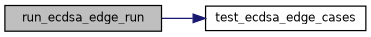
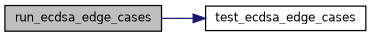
(83, 18) -> (83, 18)
